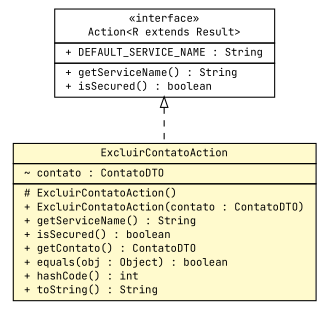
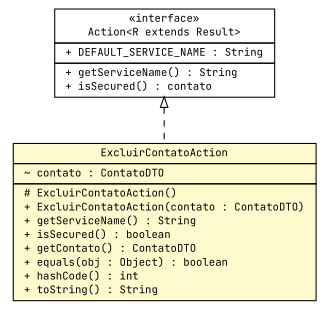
(139, 87) -> (139, 87)
